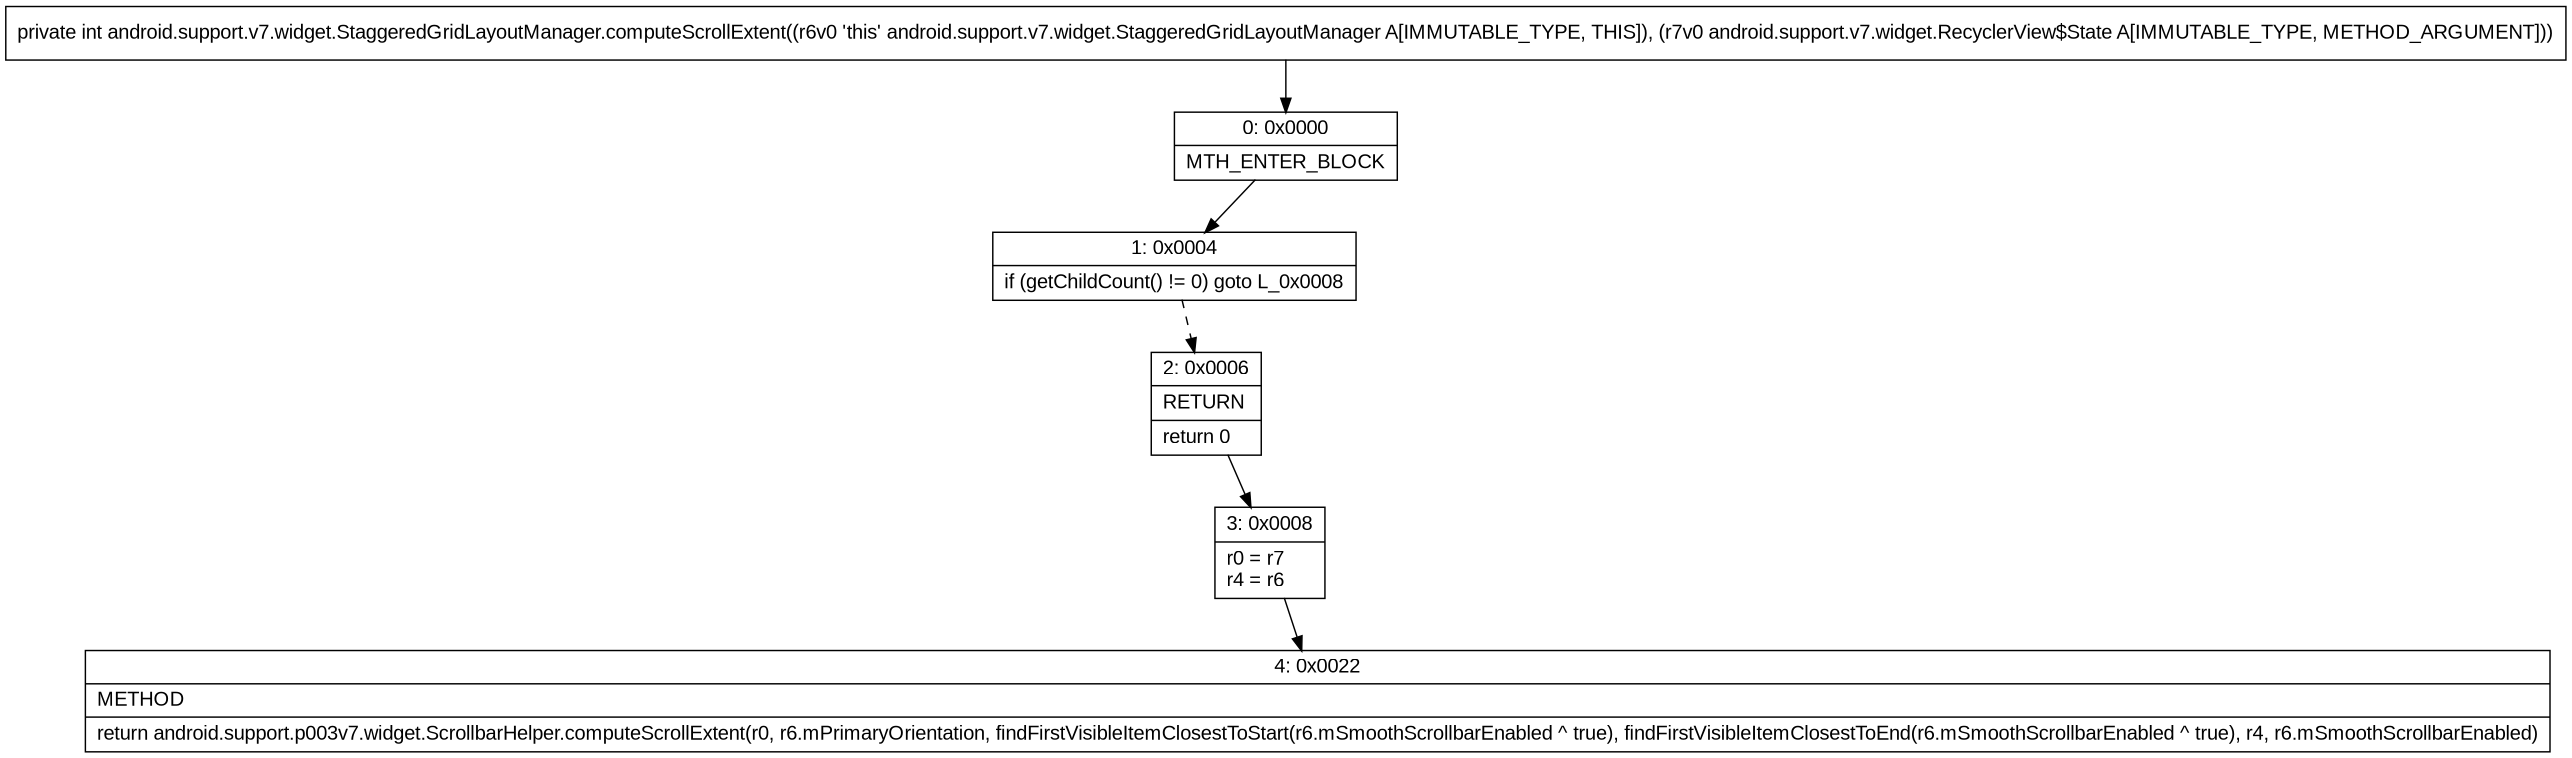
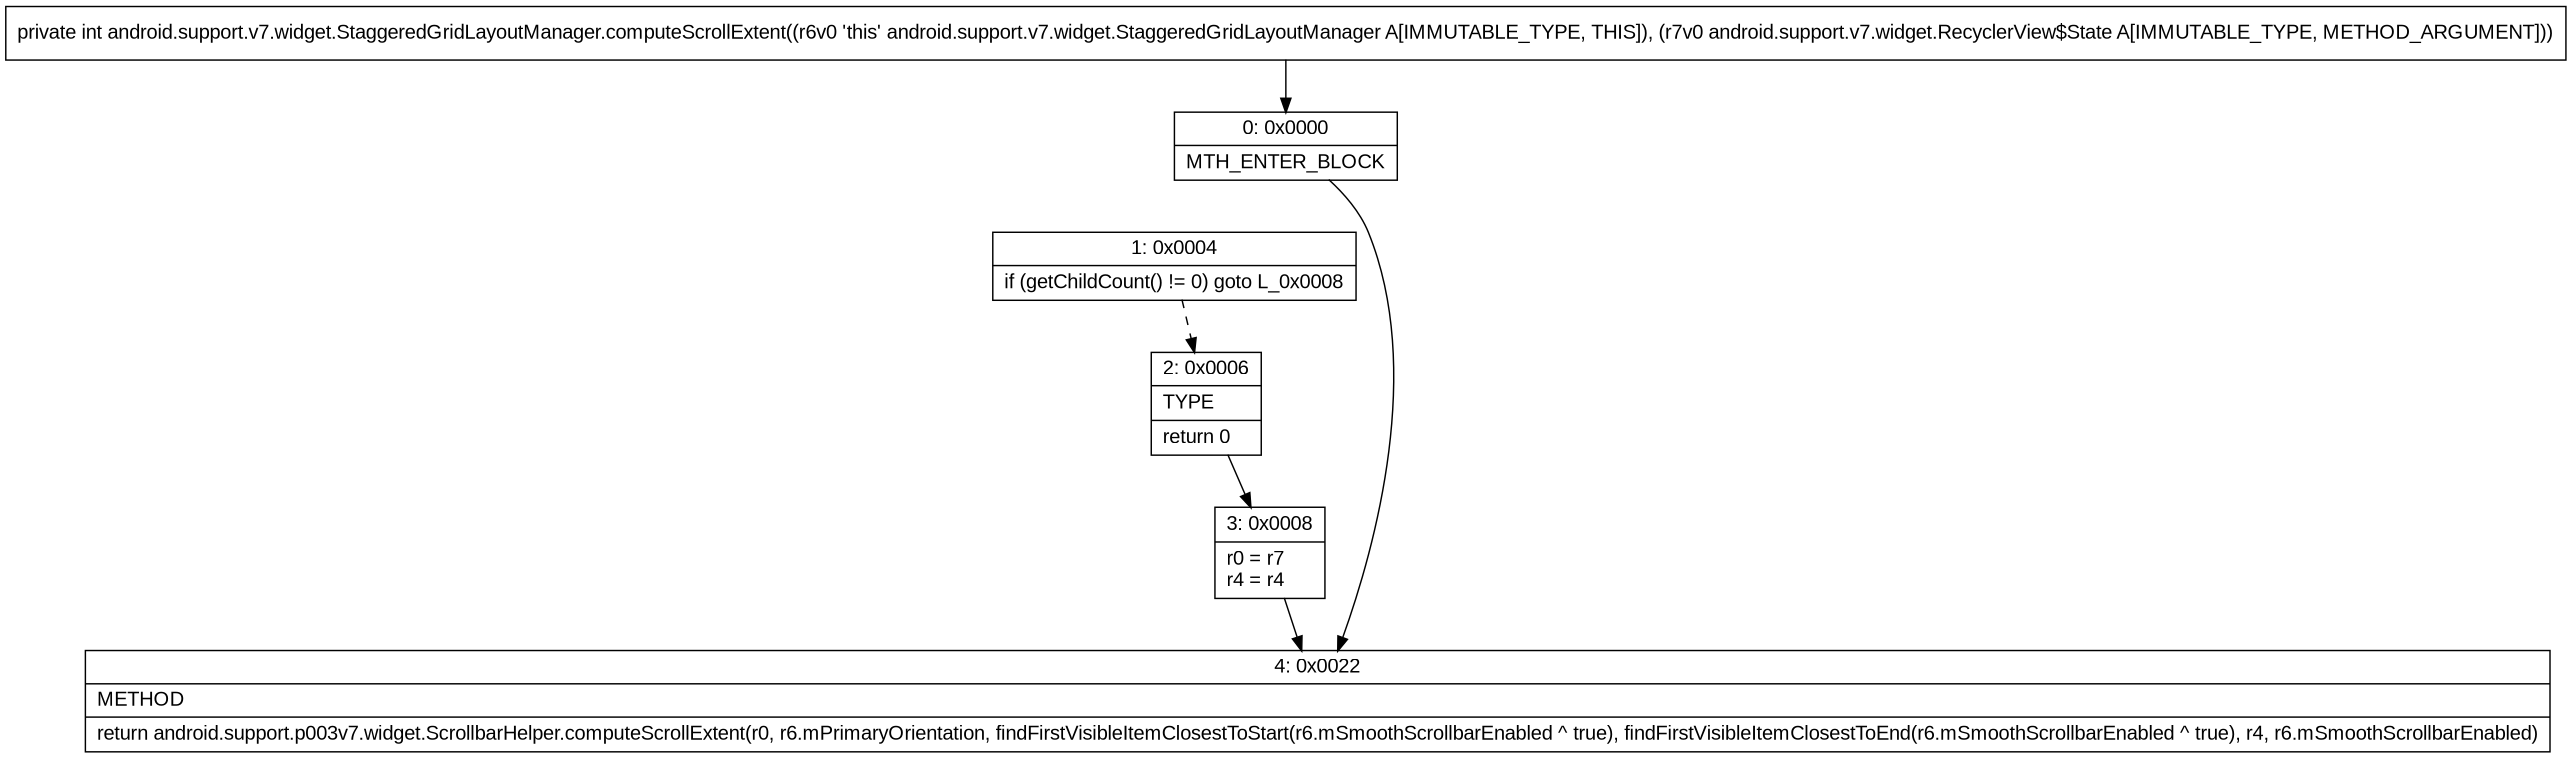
(1235, 201) -> (1393, 403)
(1204, 402) -> (1189, 402)
(1255, 580) -> (1255, 580)
